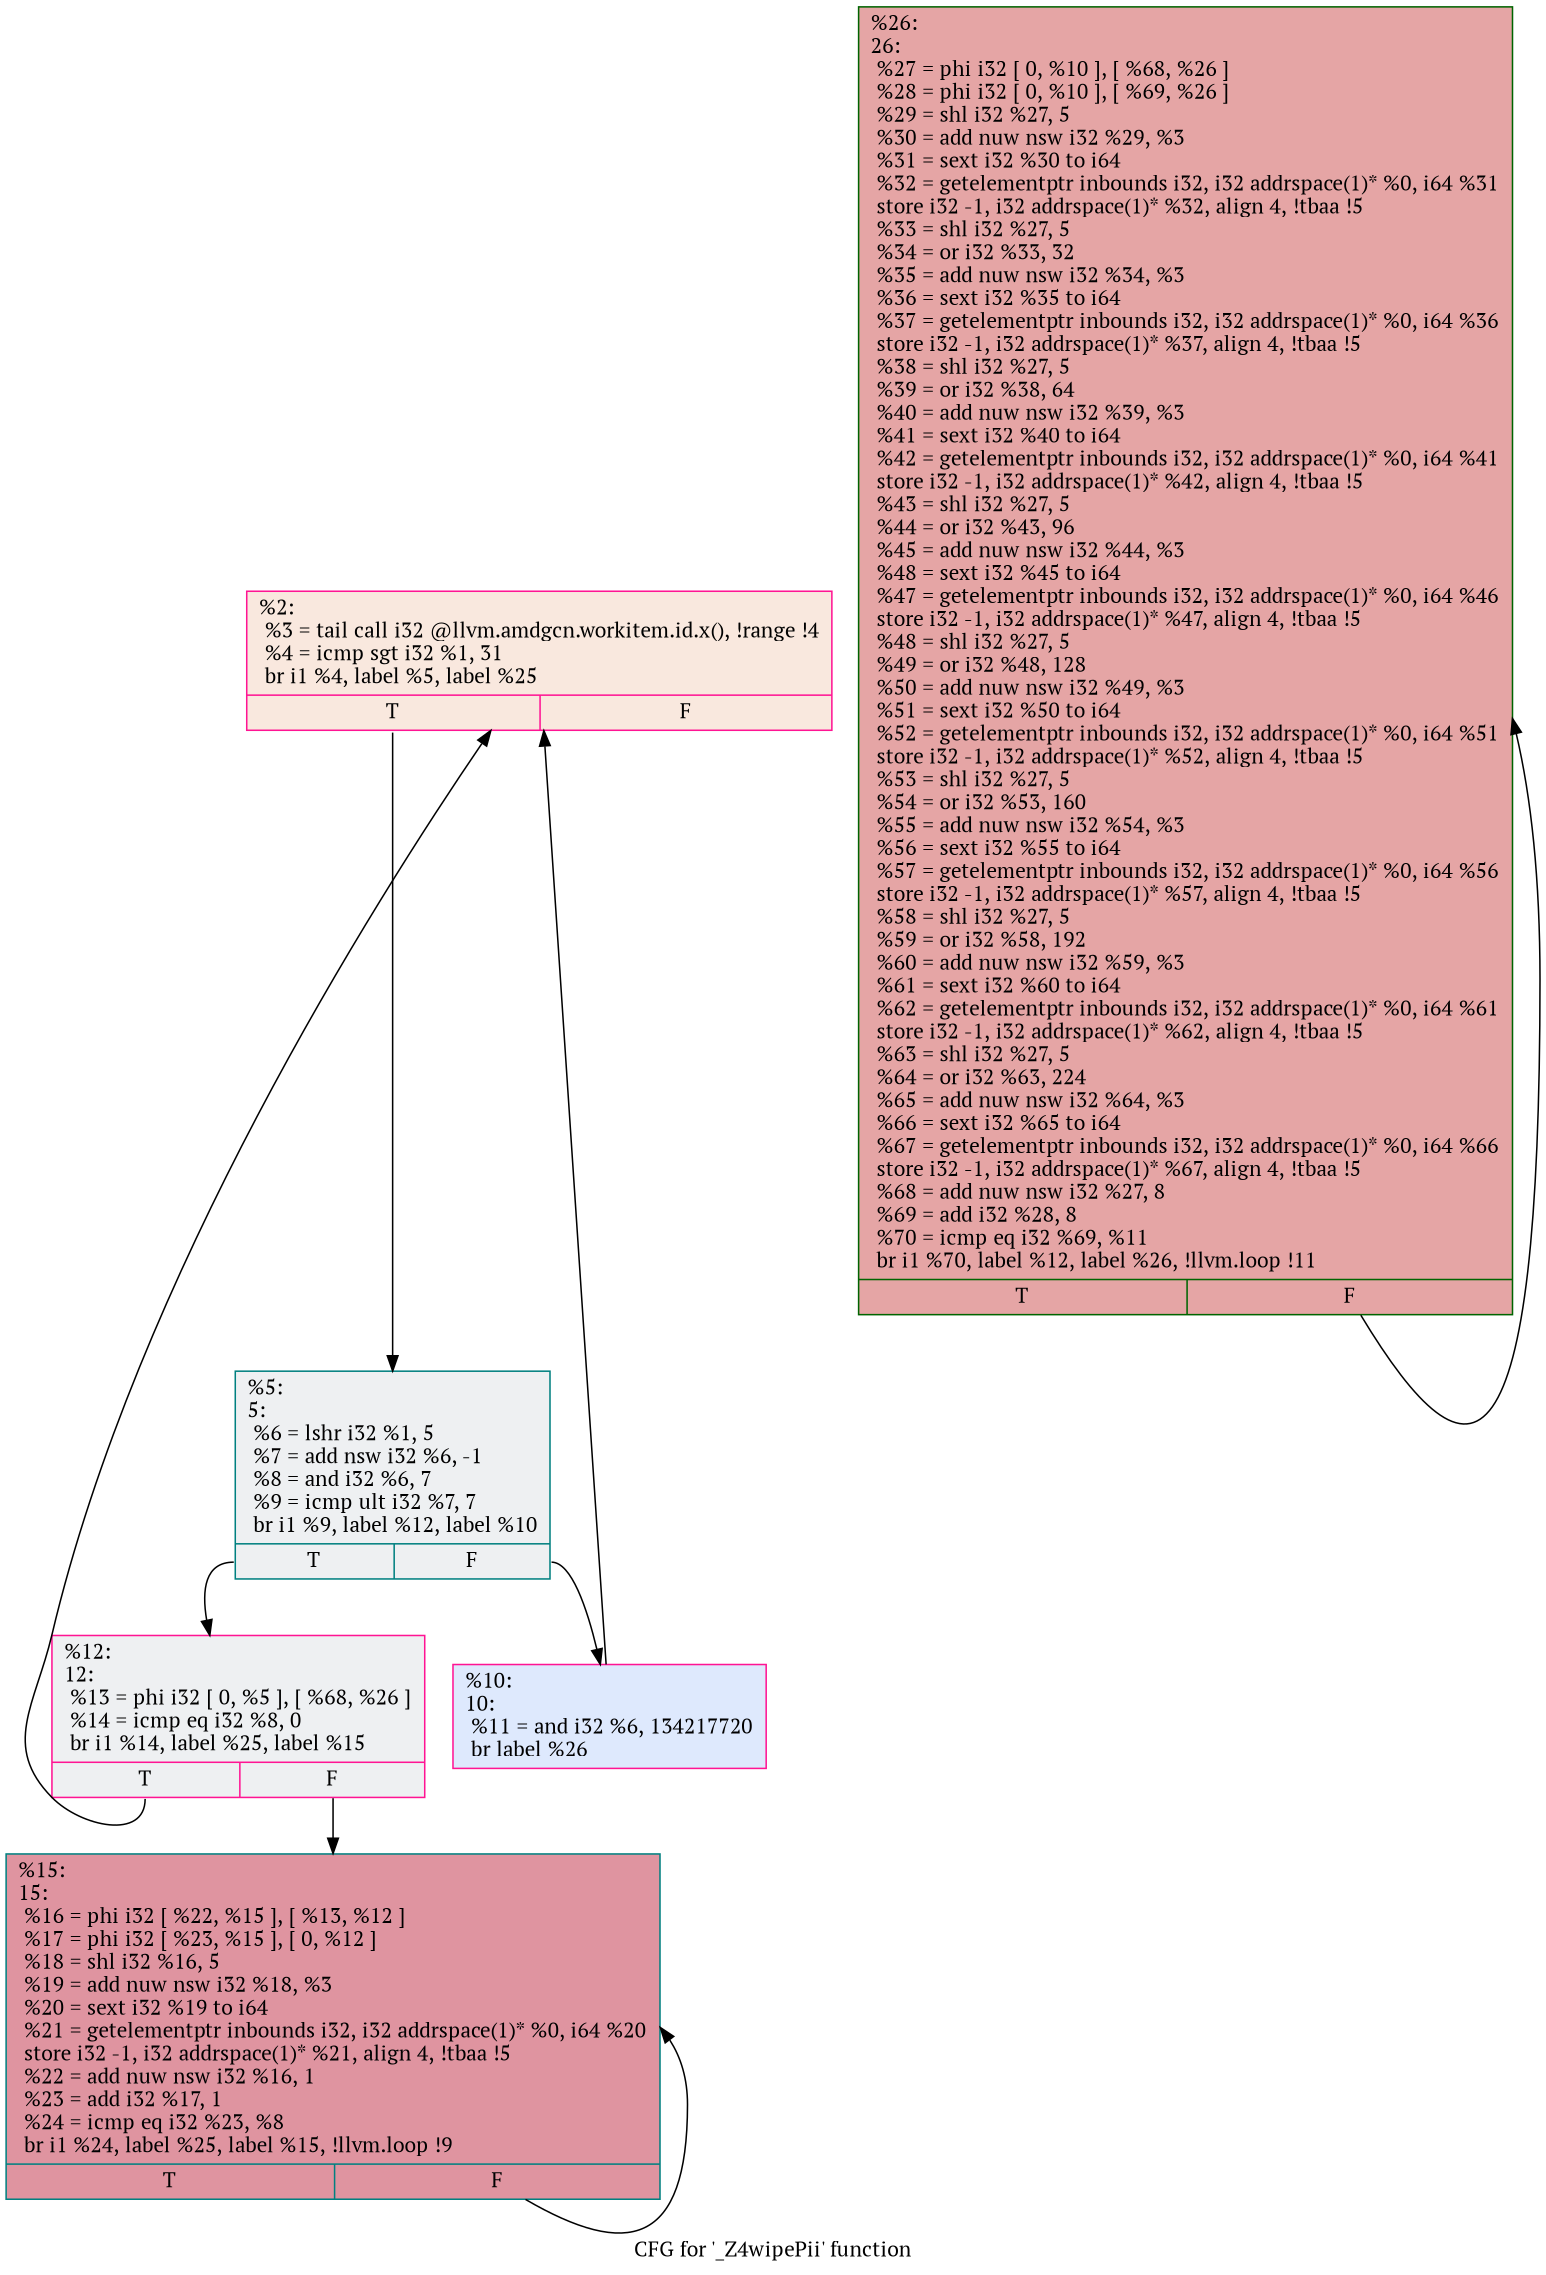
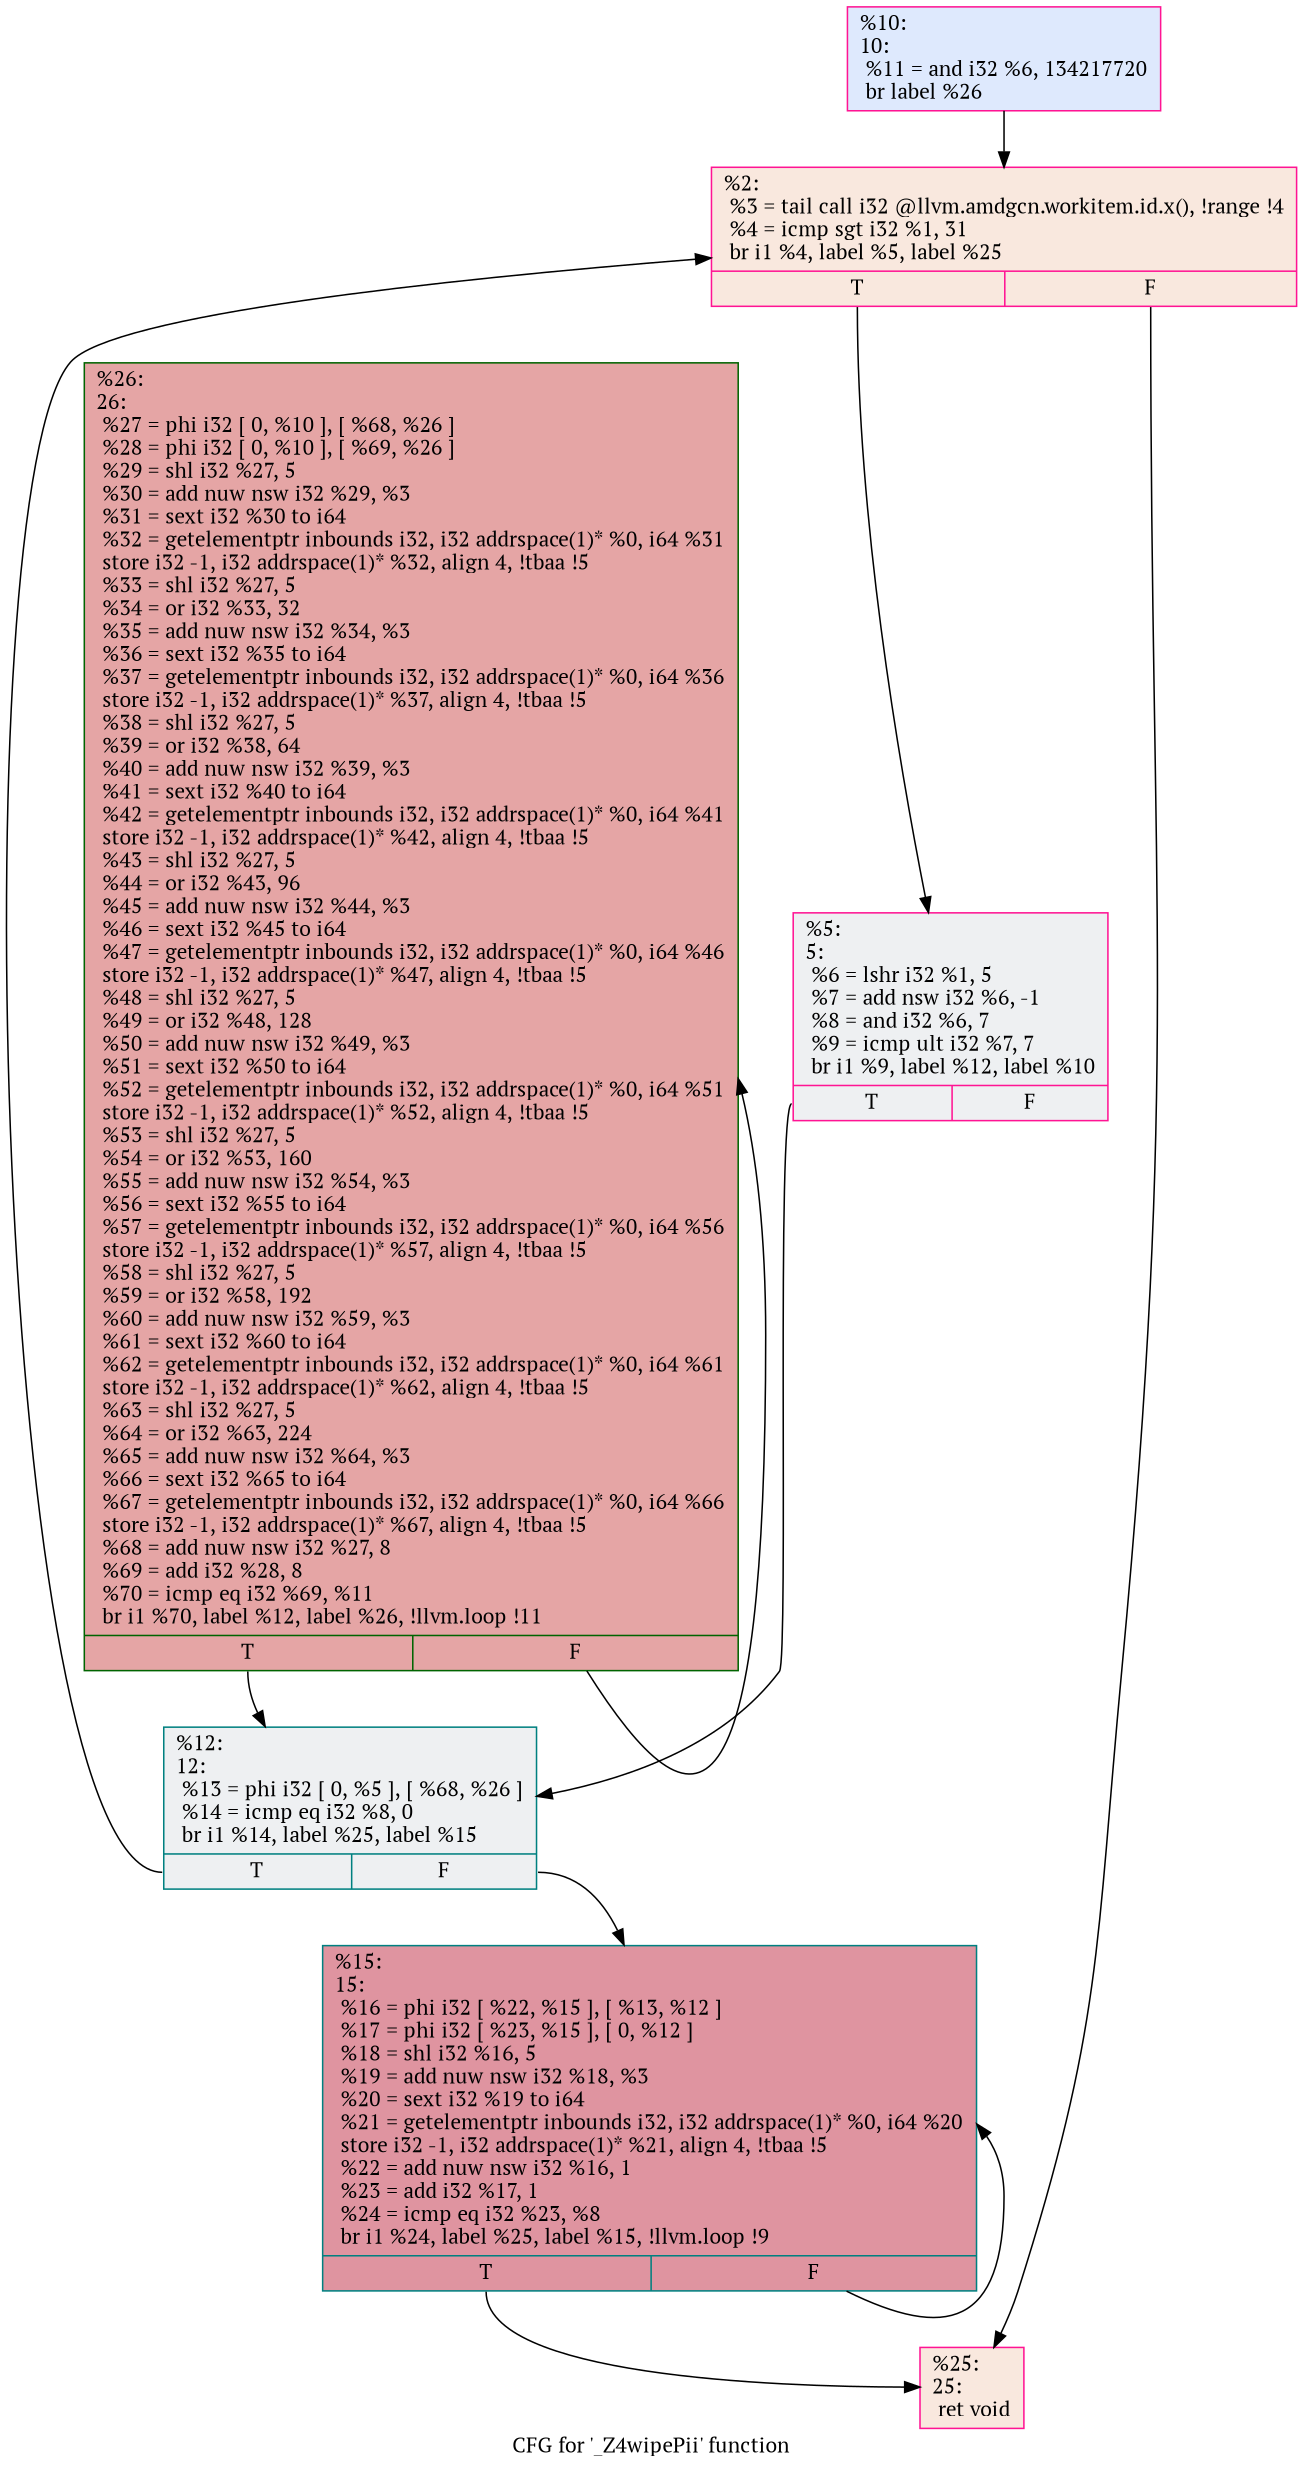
(996, 574) -> (222, 930)
(393, 1475) -> (951, 1017)
(582, 1600) -> none
none -> (250, 1693)
(238, 1716) -> (350, 1808)
none -> (972, 2388)
